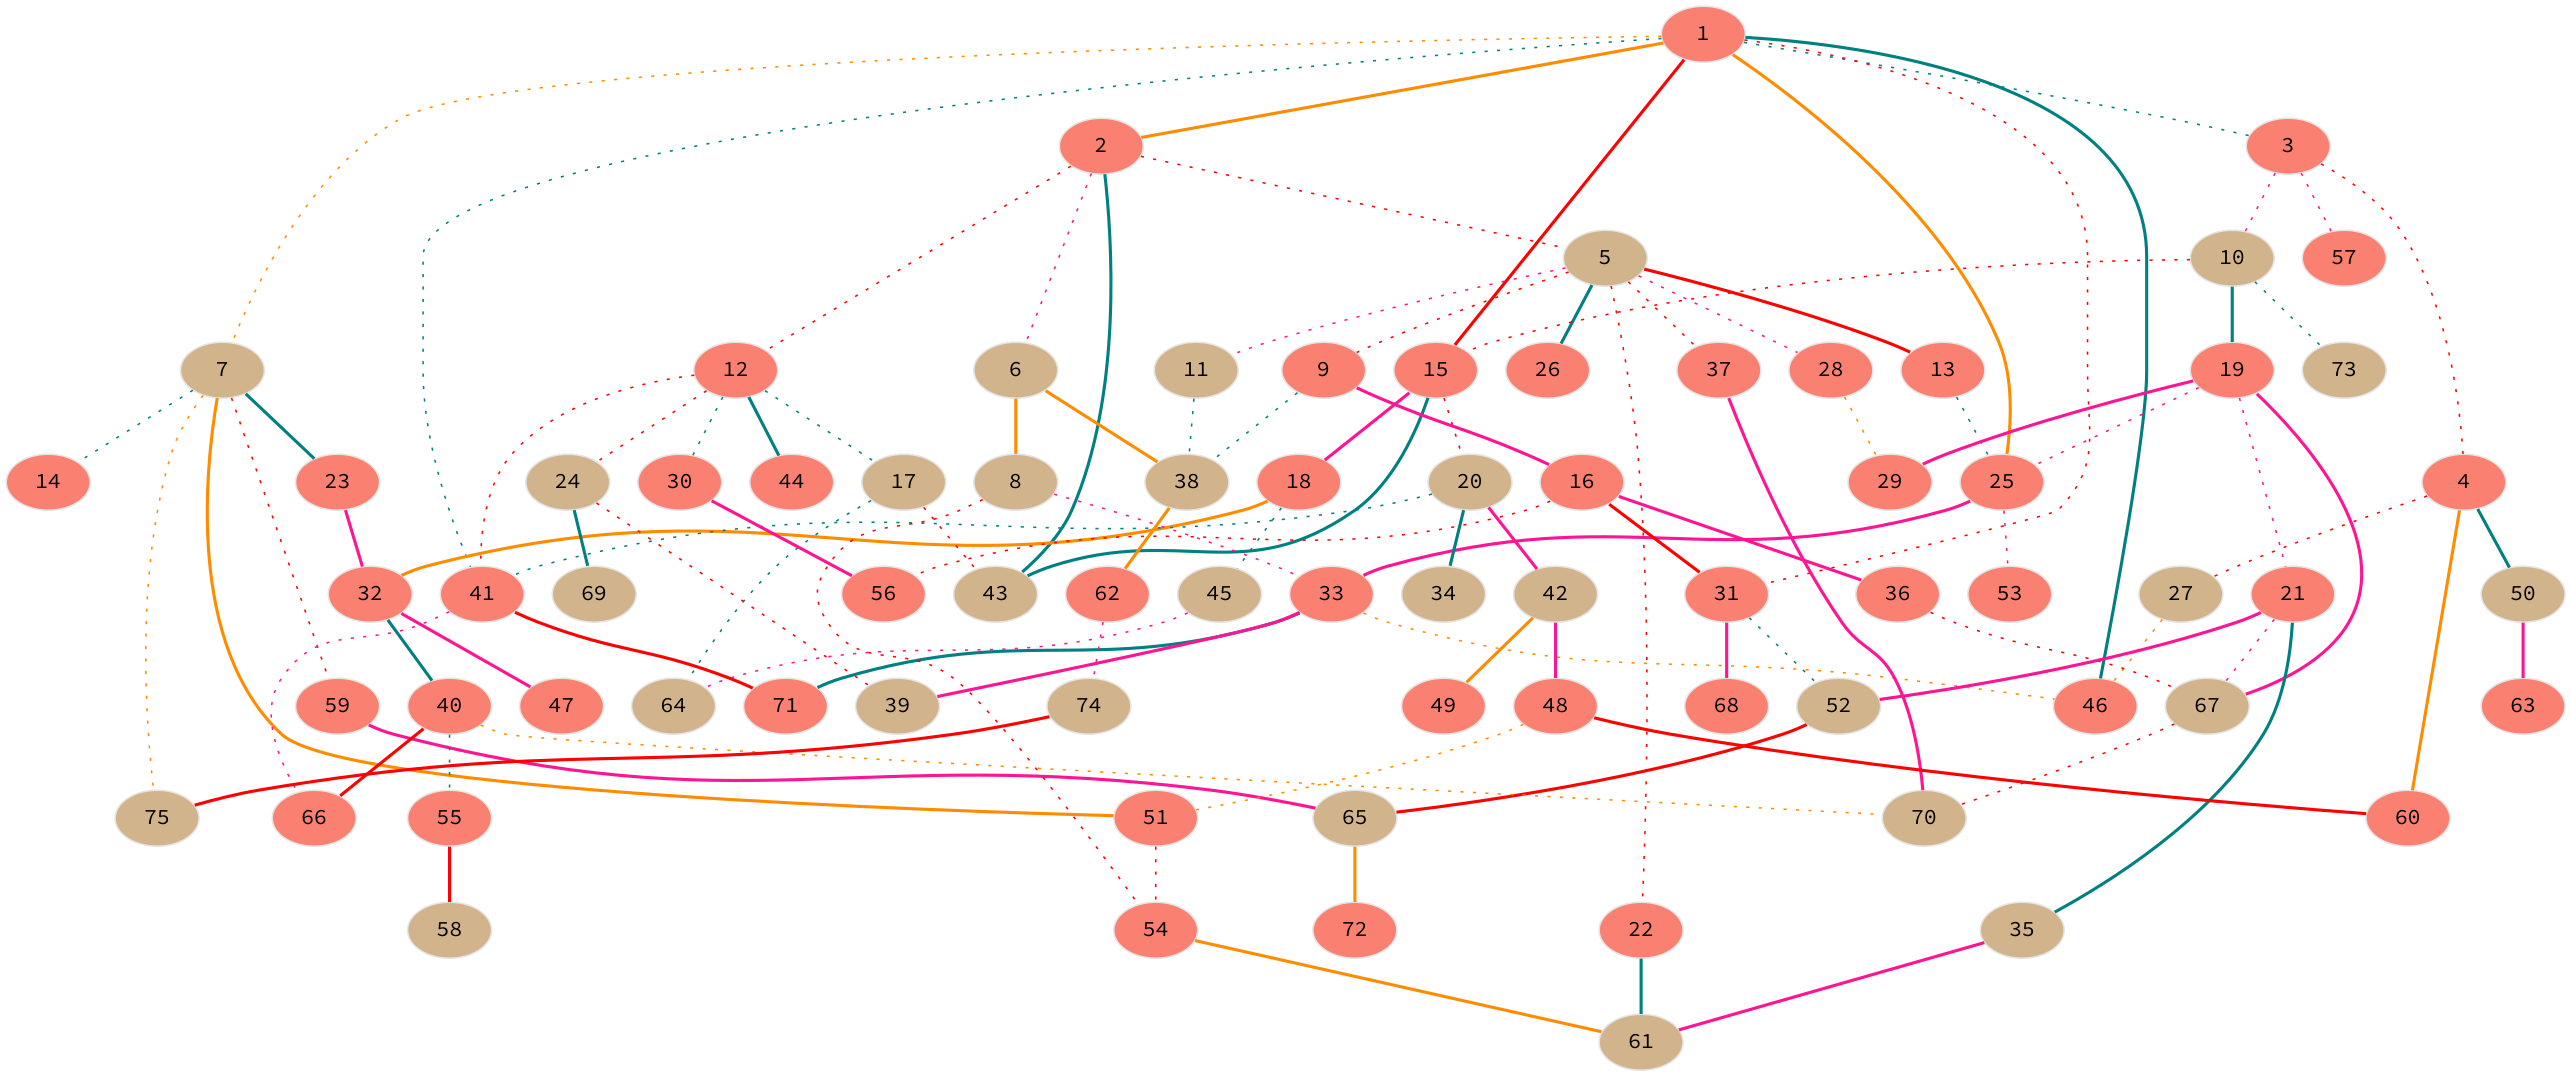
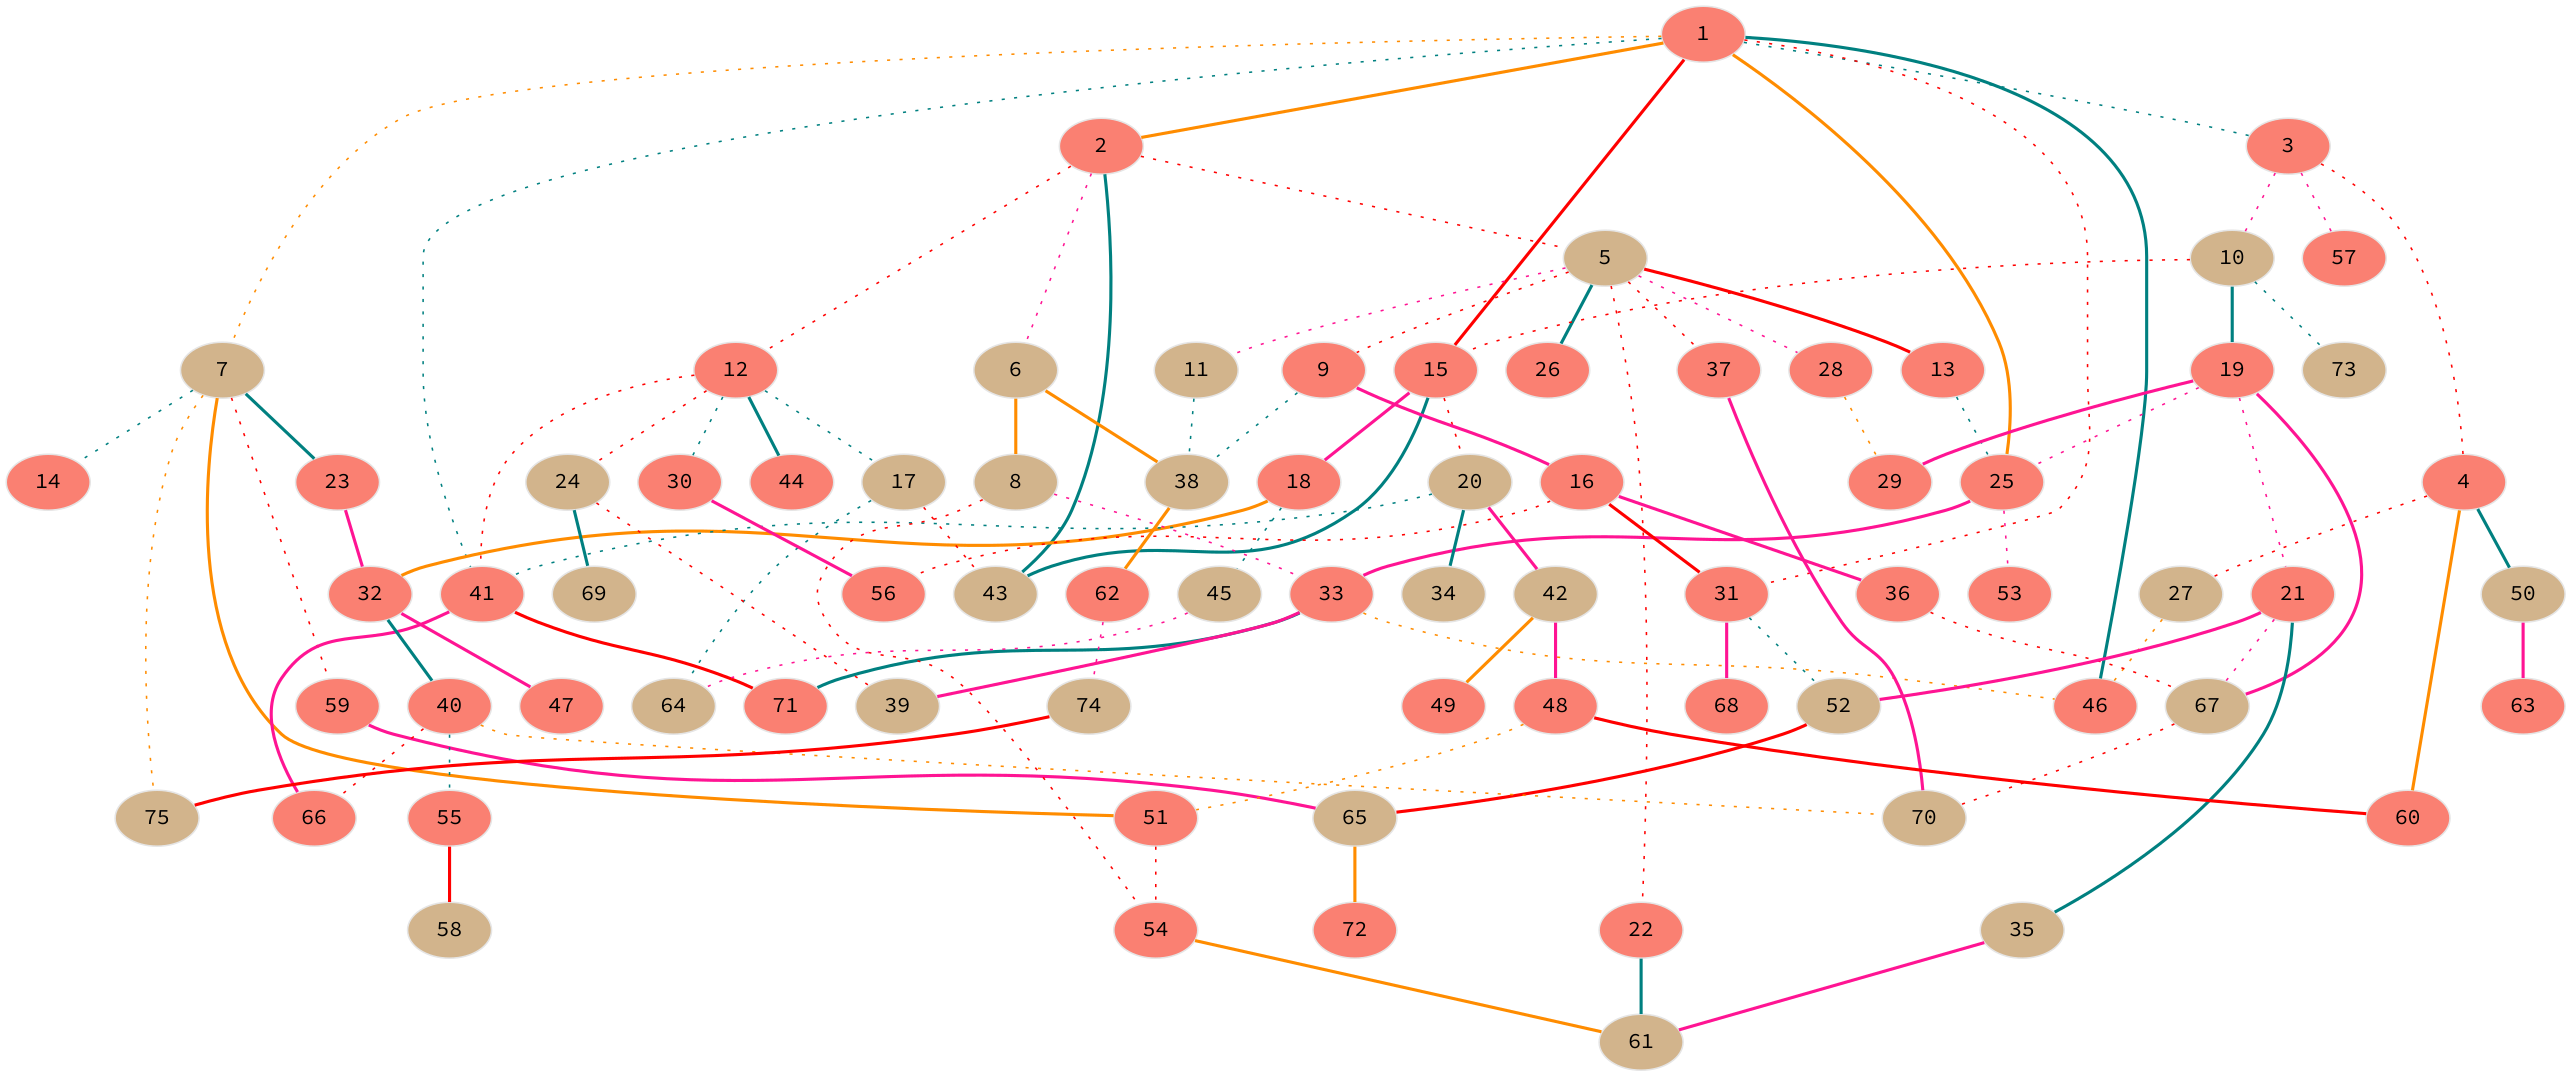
(304, 655) -> (304, 655)
(390, 756) -> (390, 756)
